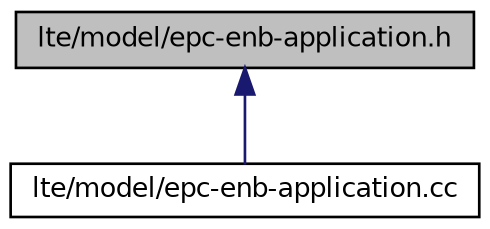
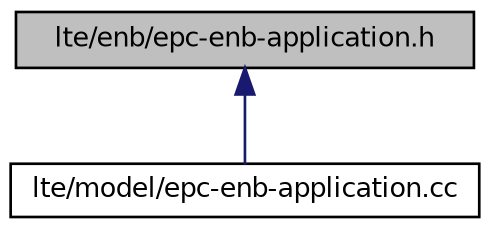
(245, 40) -> (245, 40)
